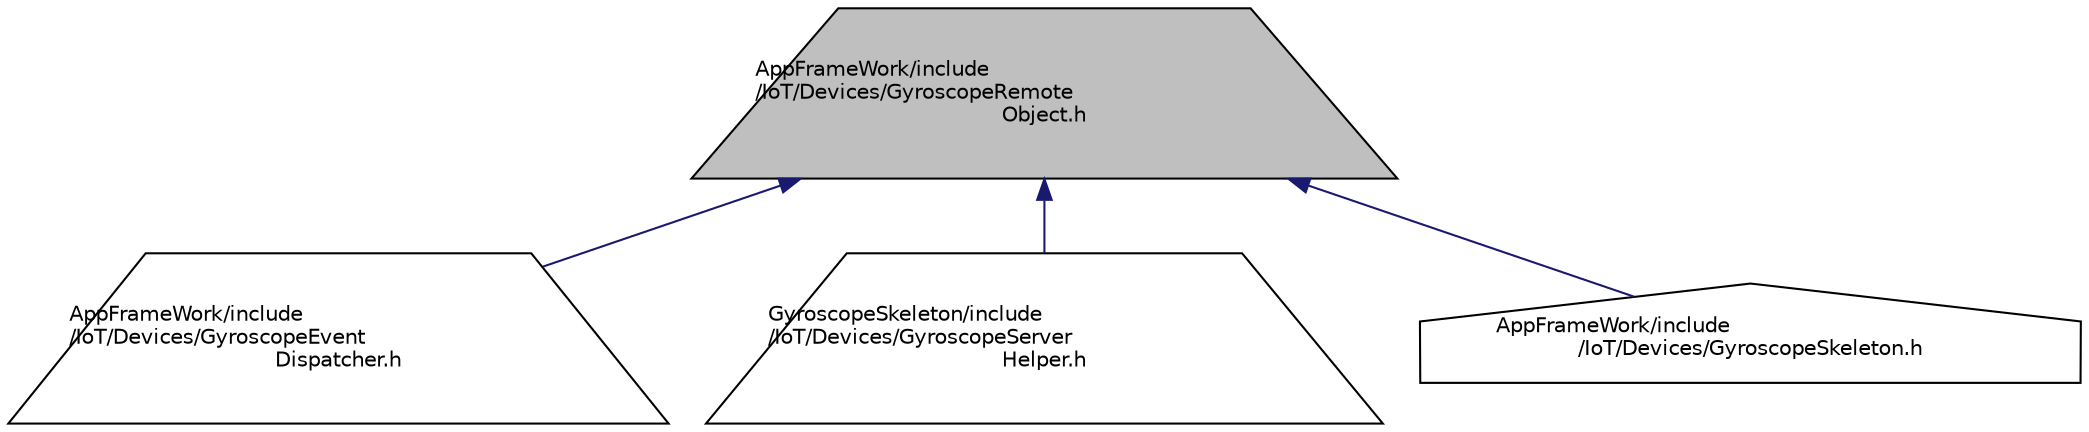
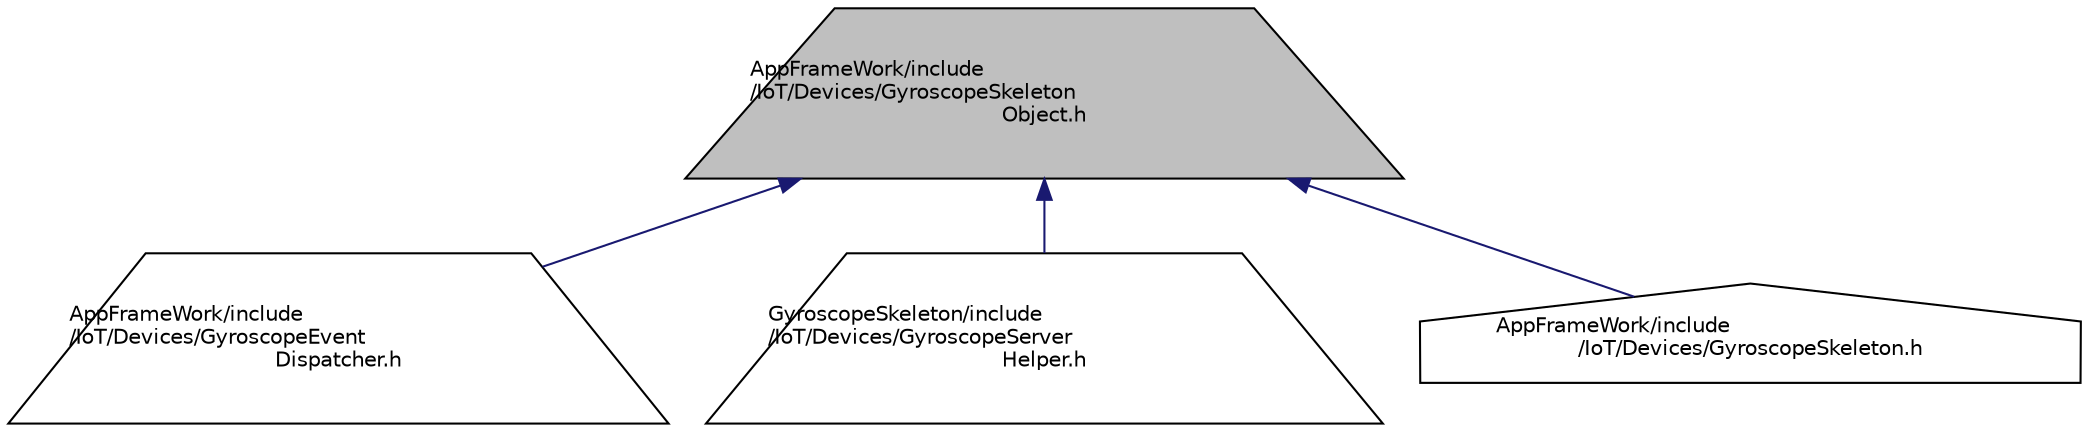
(1044, 93) -> (1044, 93)
